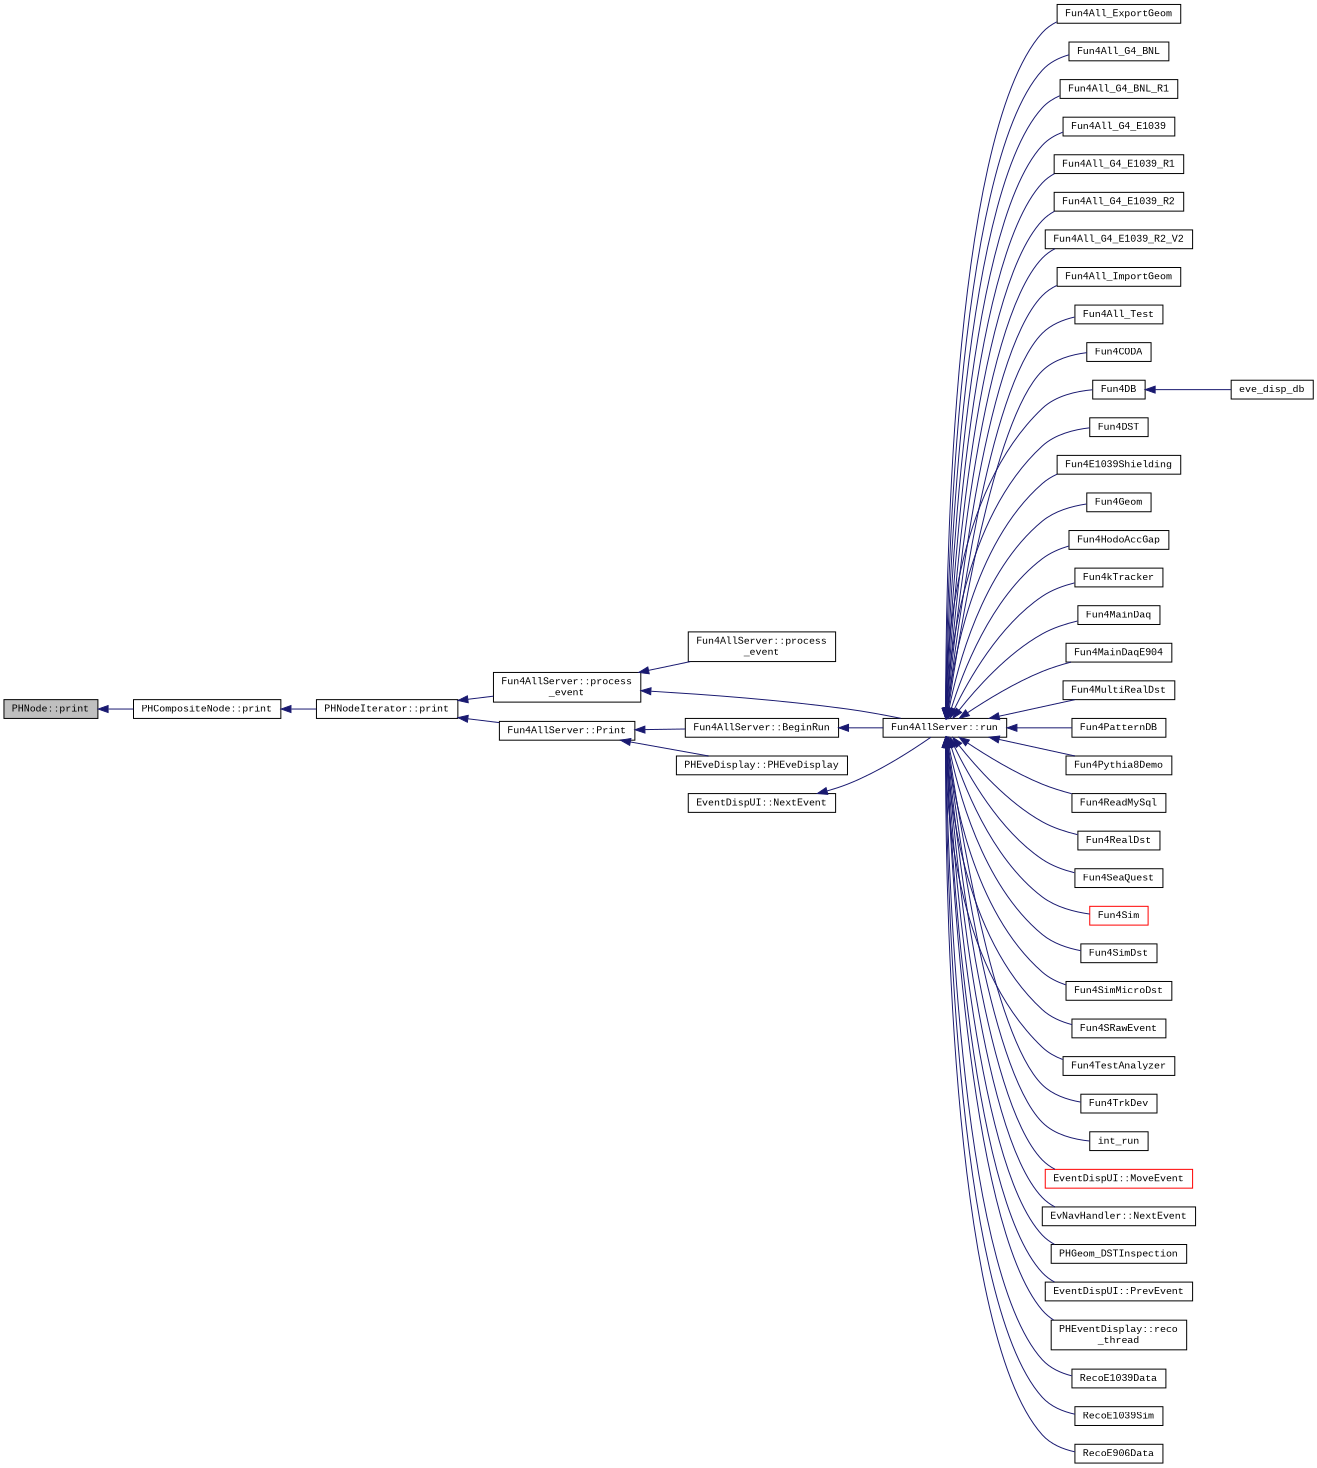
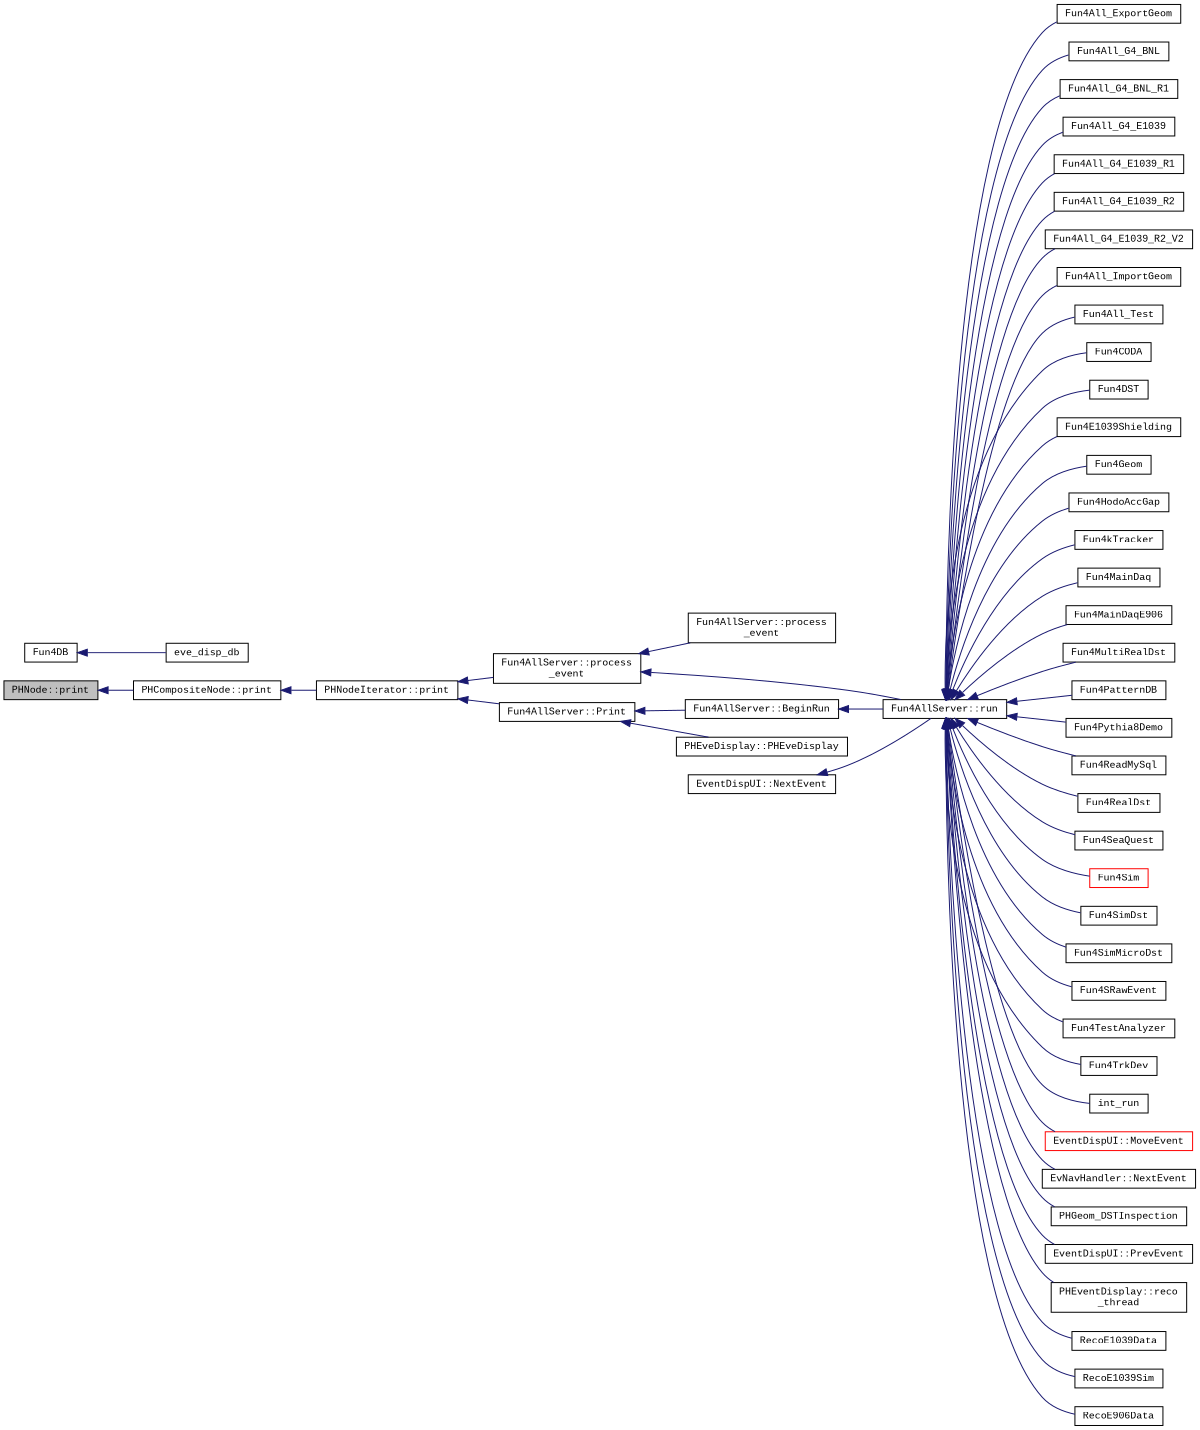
(1011, 446) -> none
(1119, 653) -> (1119, 615)
